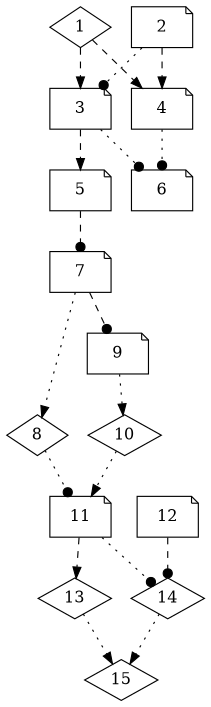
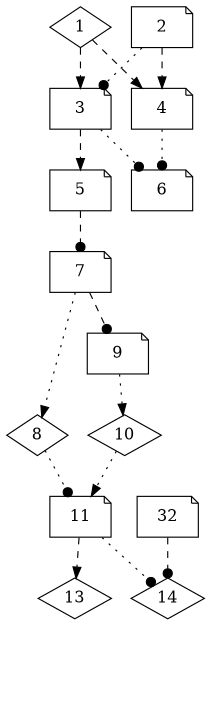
(168, 517) -> (168, 517)
(121, 680) -> none
